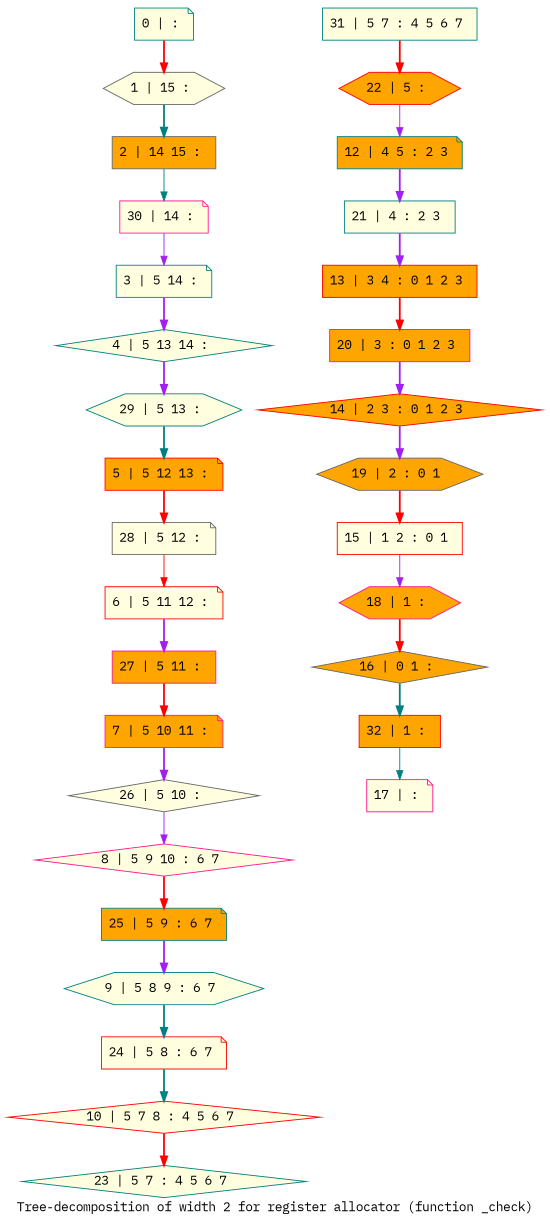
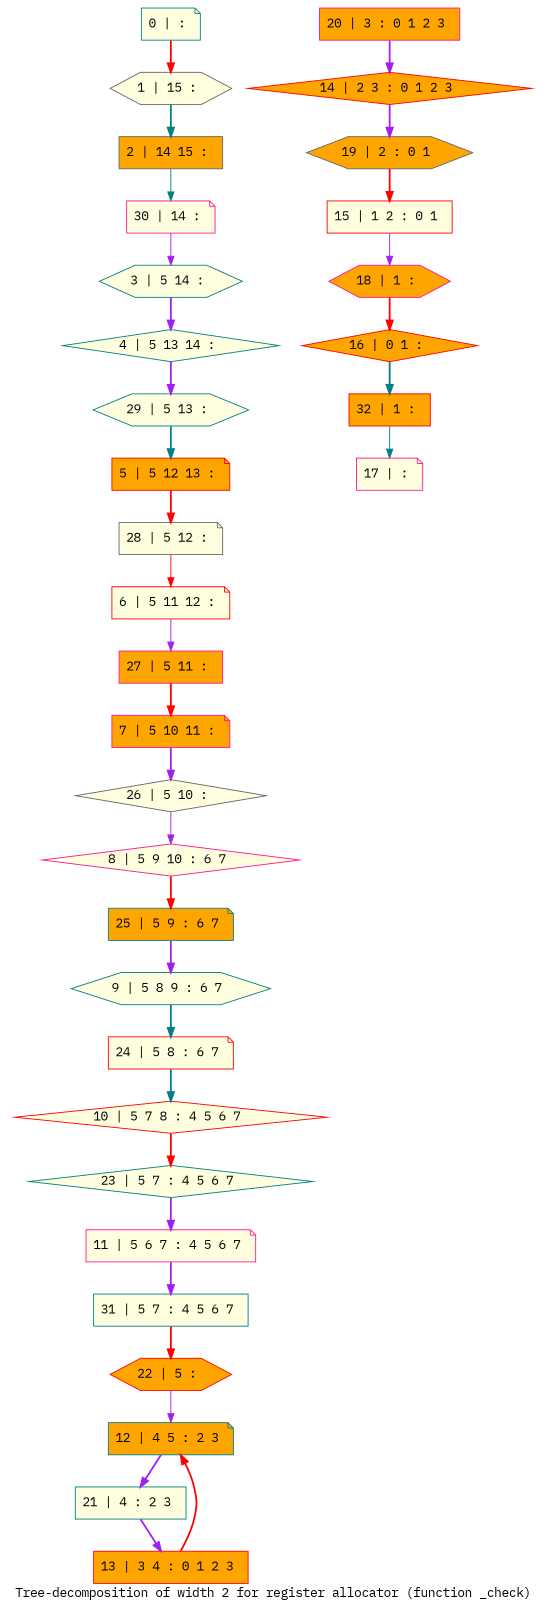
(164, 281) -> (171, 281)
(400, 309) -> (196, 1508)
(164, 631) -> (171, 631)
(400, 667) -> (390, 346)
none -> (171, 1246)
